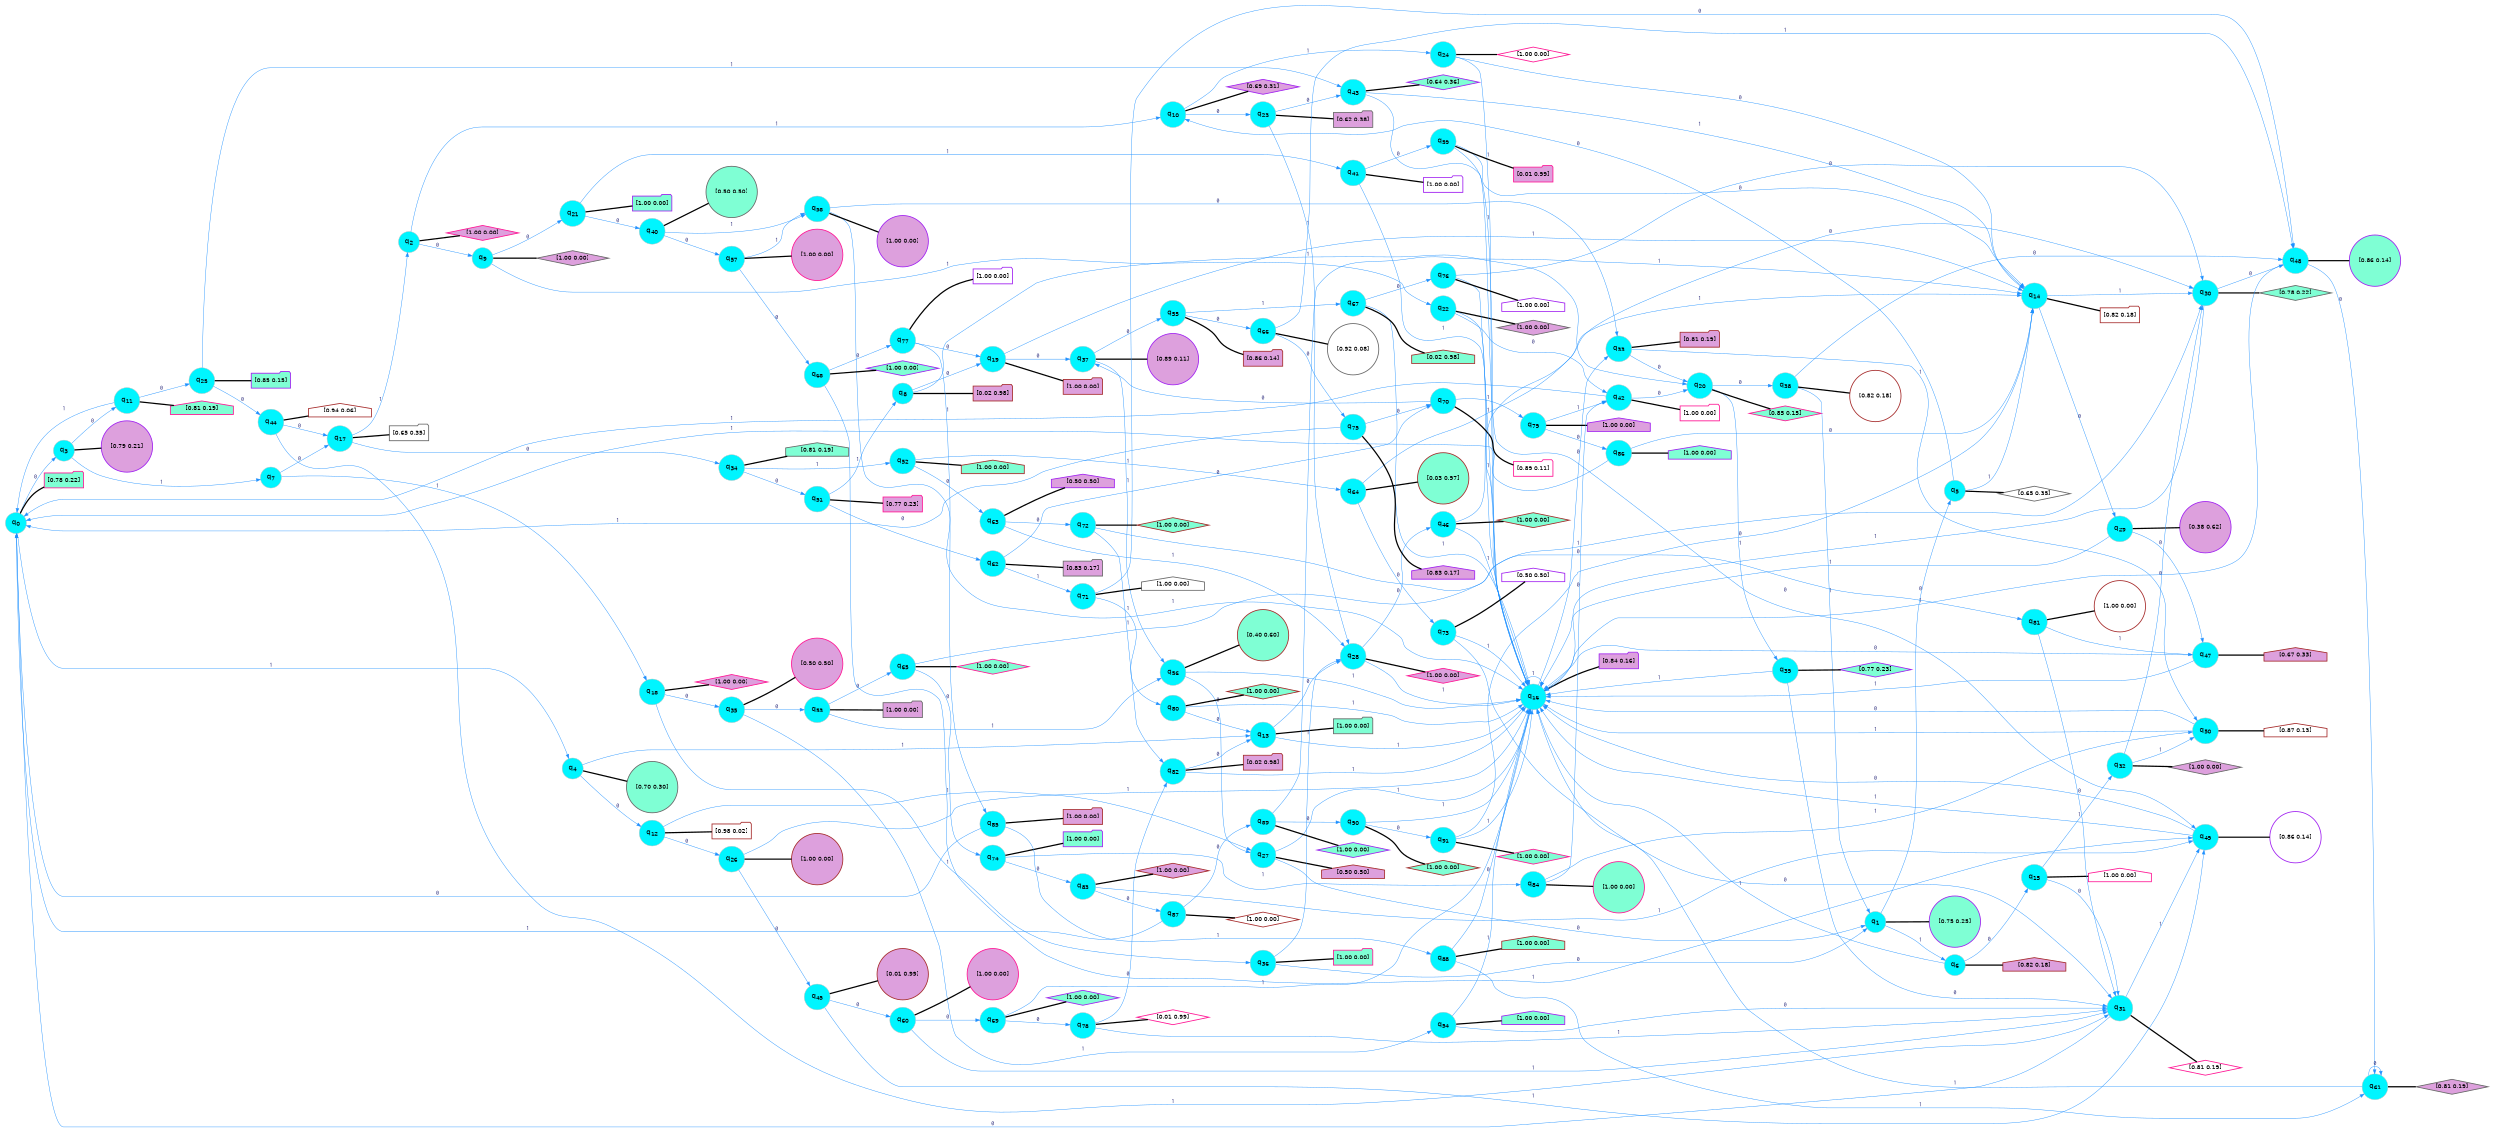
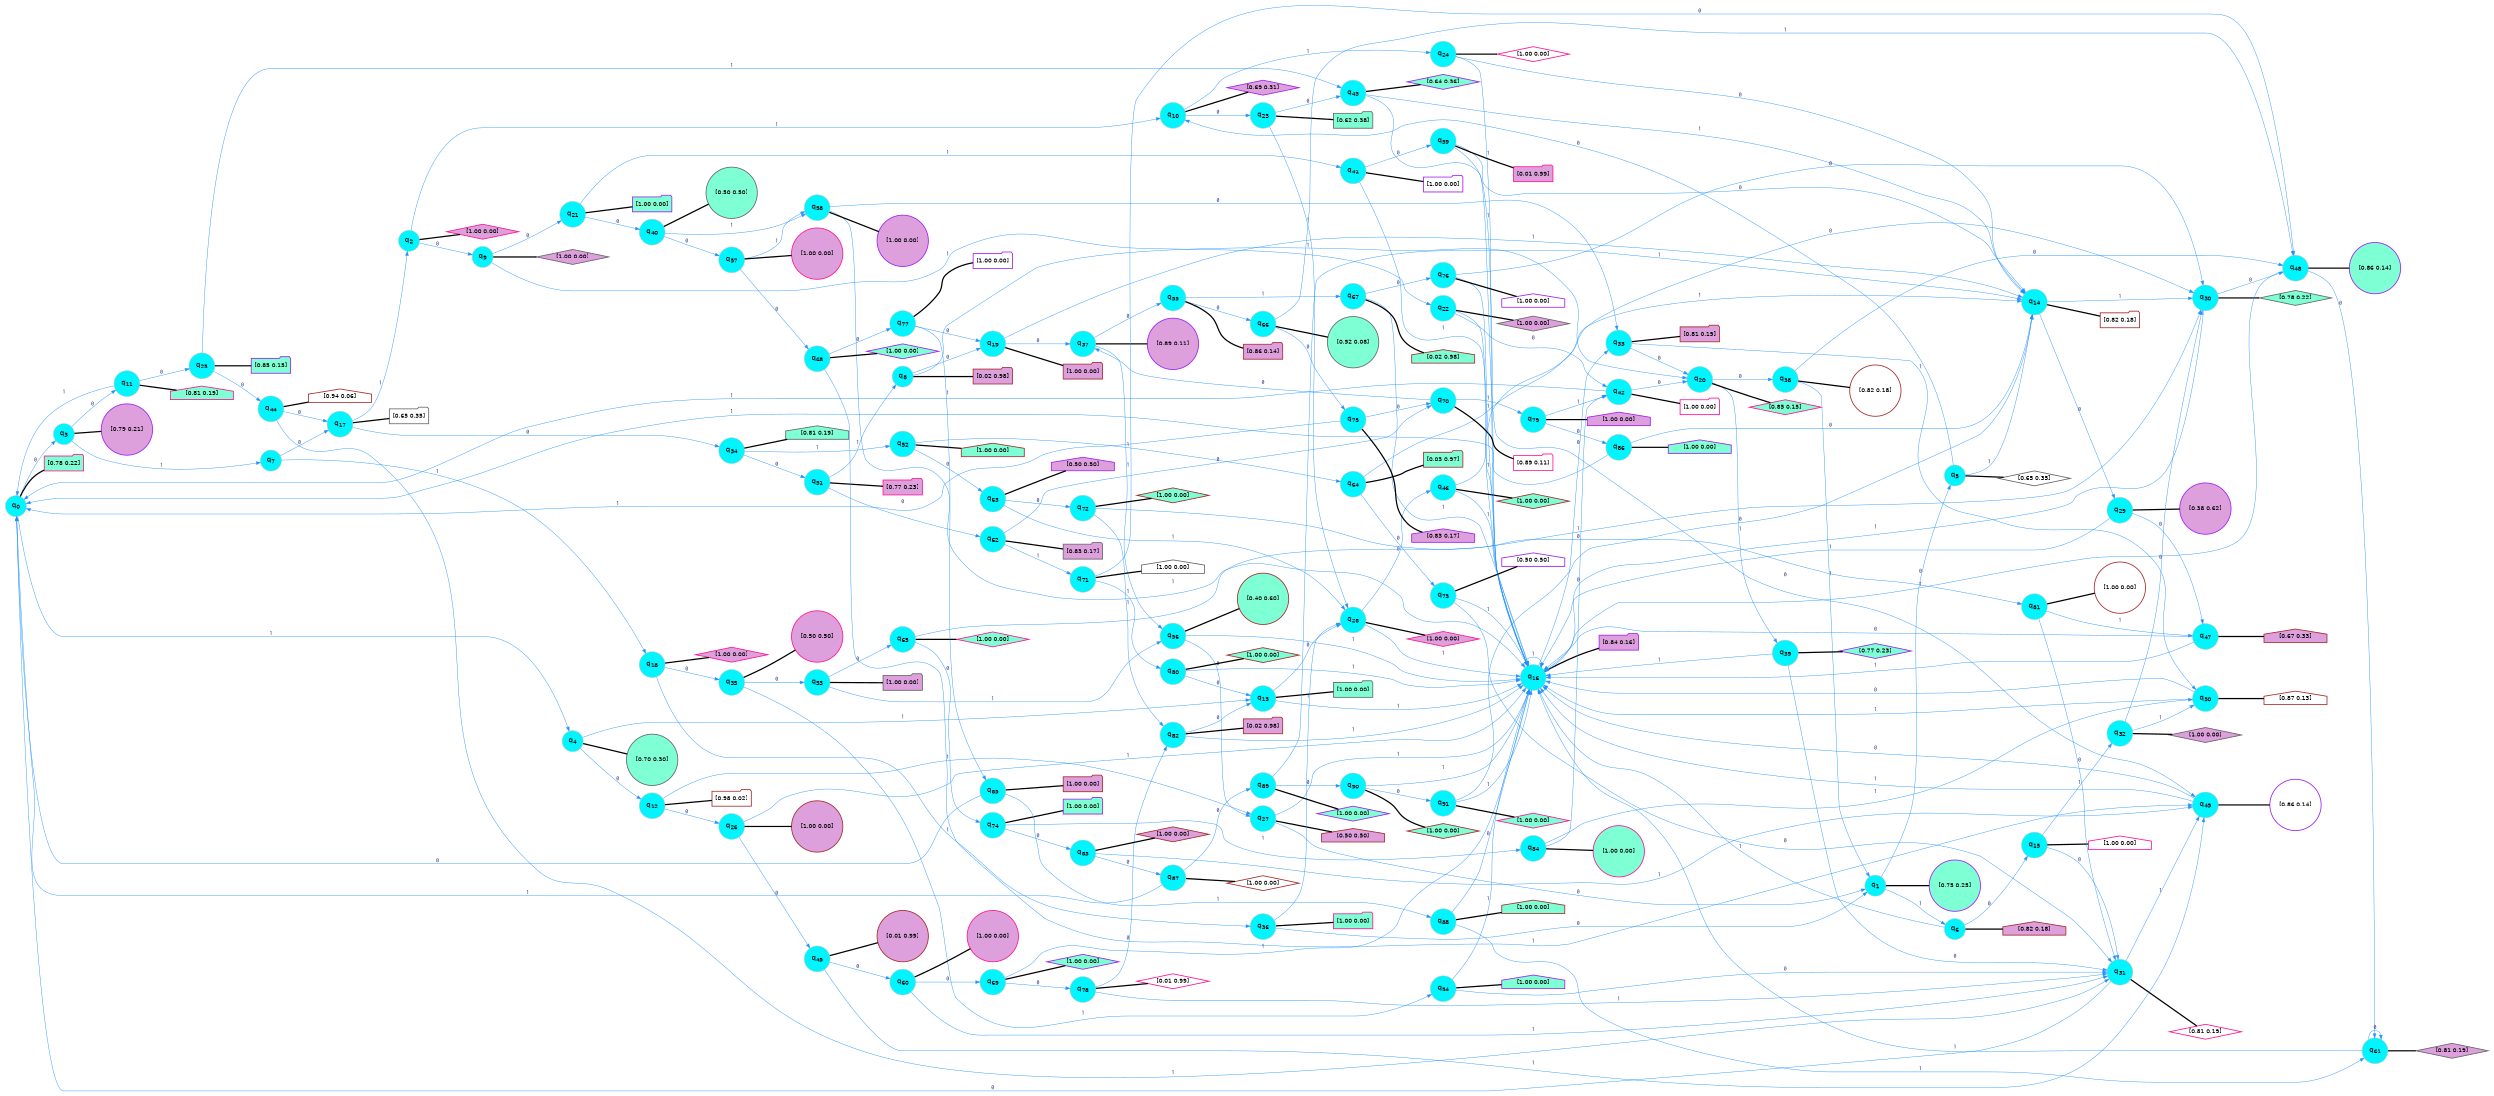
(1353, 120) -> (1353, 121)
(1353, 349) -> (1353, 342)
(1443, 478) -> (1443, 460)
